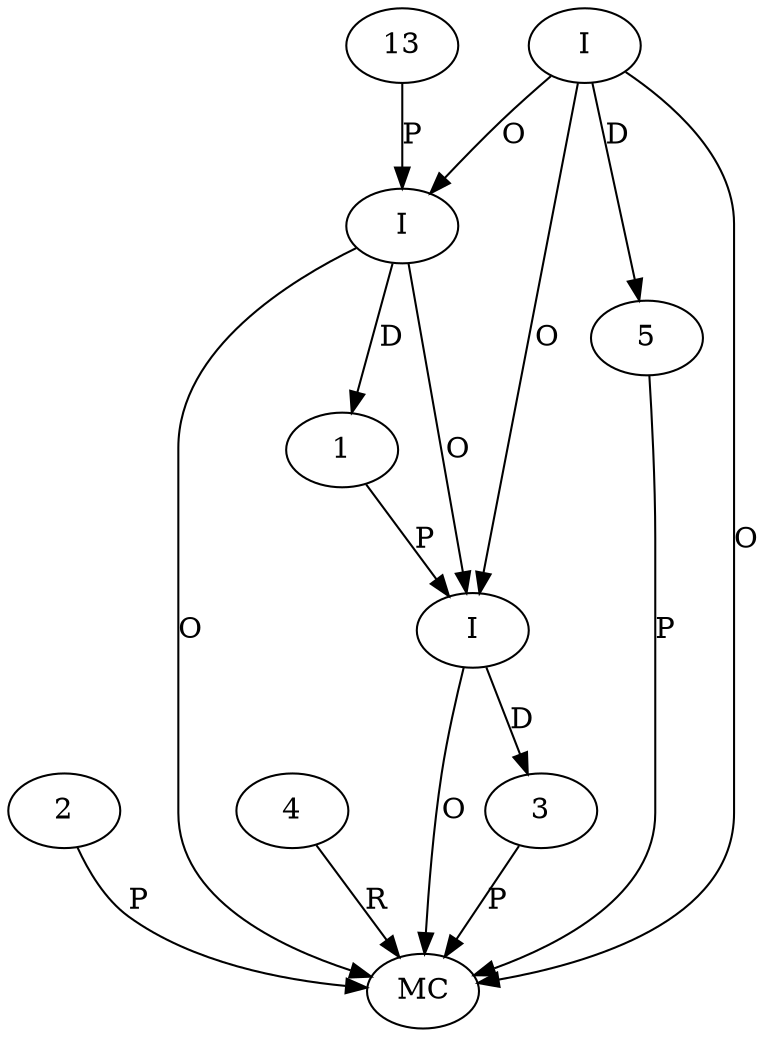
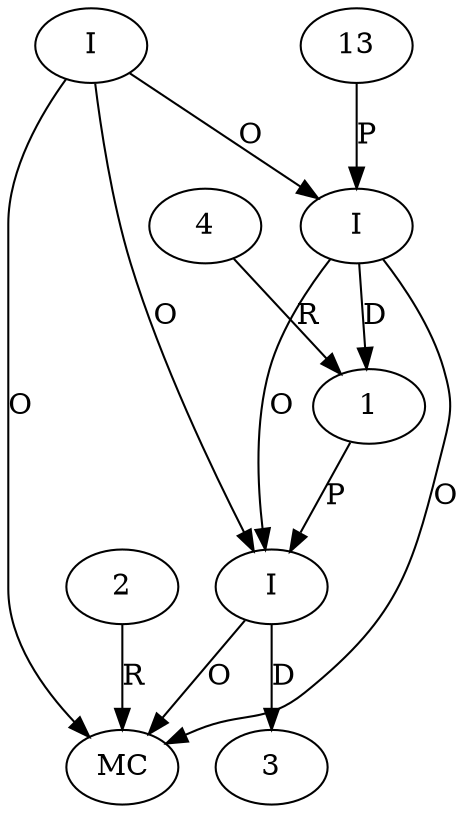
(647, 338) -> none
(352, 893) -> (280, 309)
(488, 893) -> none
(139, 901) -> (134, 677)
